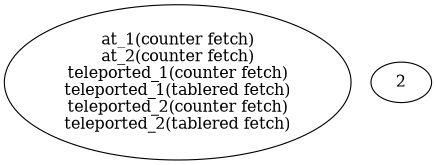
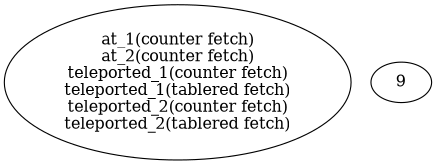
(401, 82) -> (401, 82)
